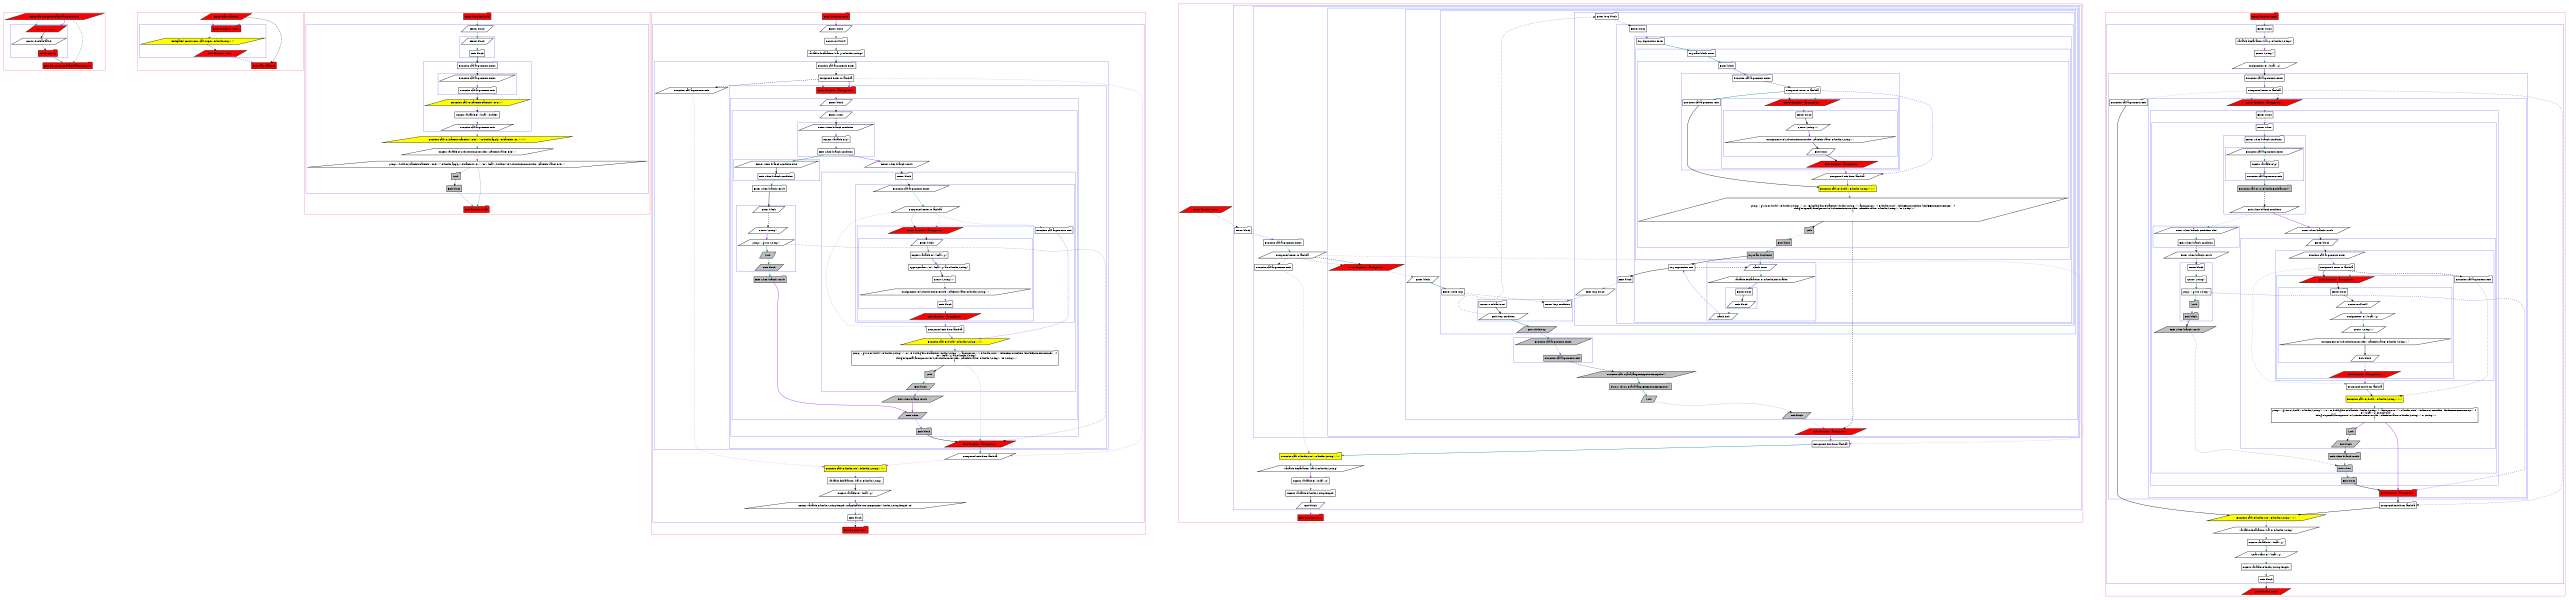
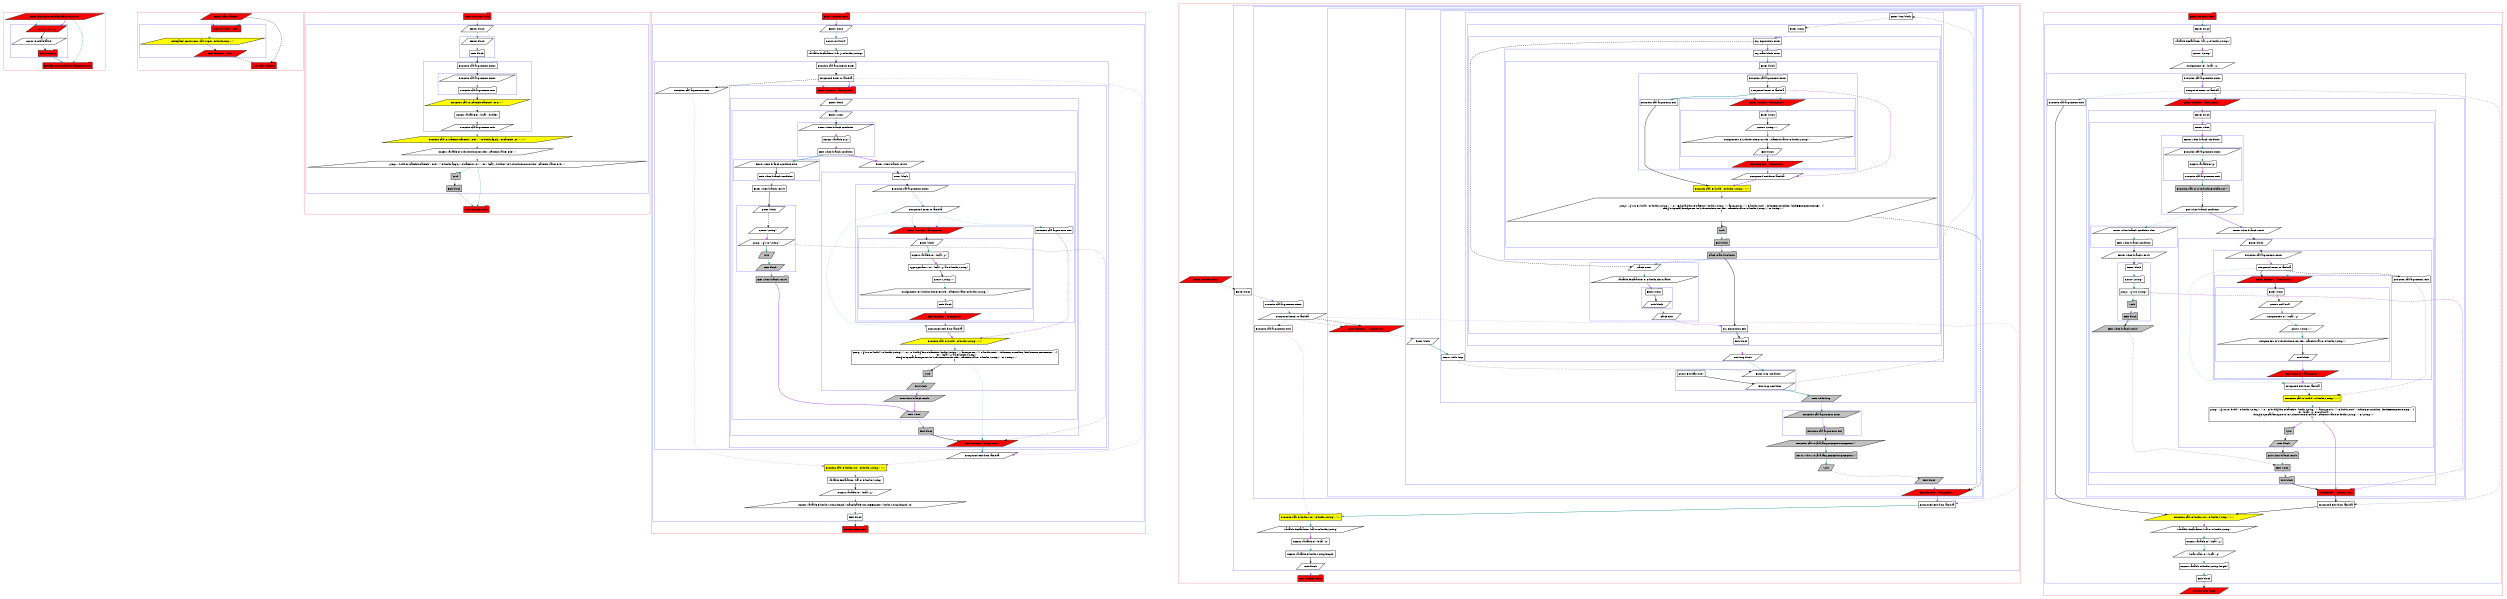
(1760, 255) -> (1722, 255)
(1720, 267) -> (1470, 93)
(1558, 304) -> (1768, 374)
